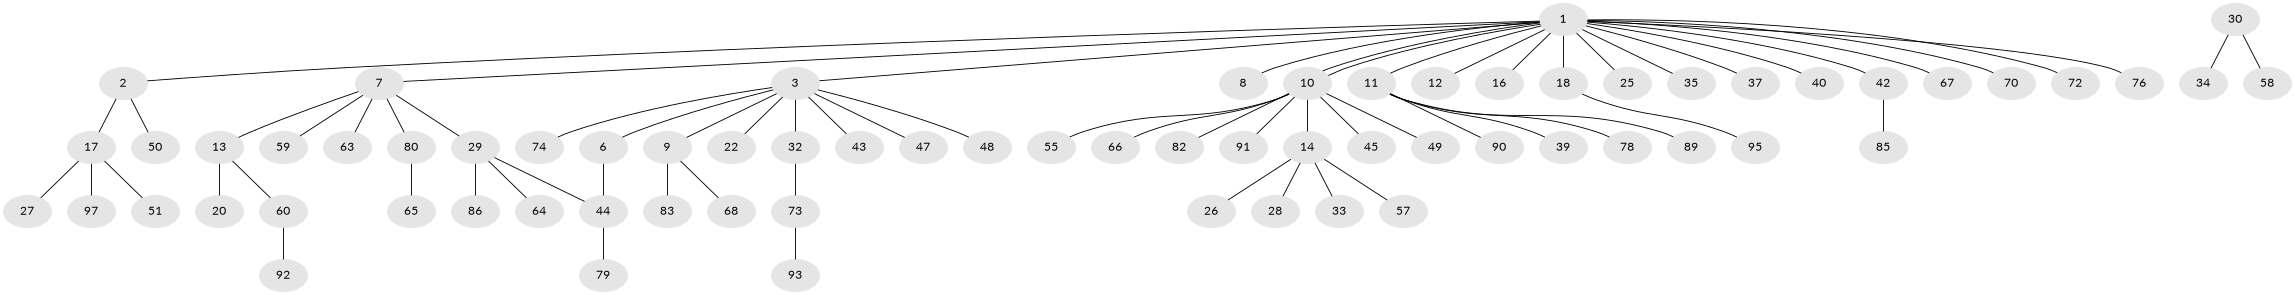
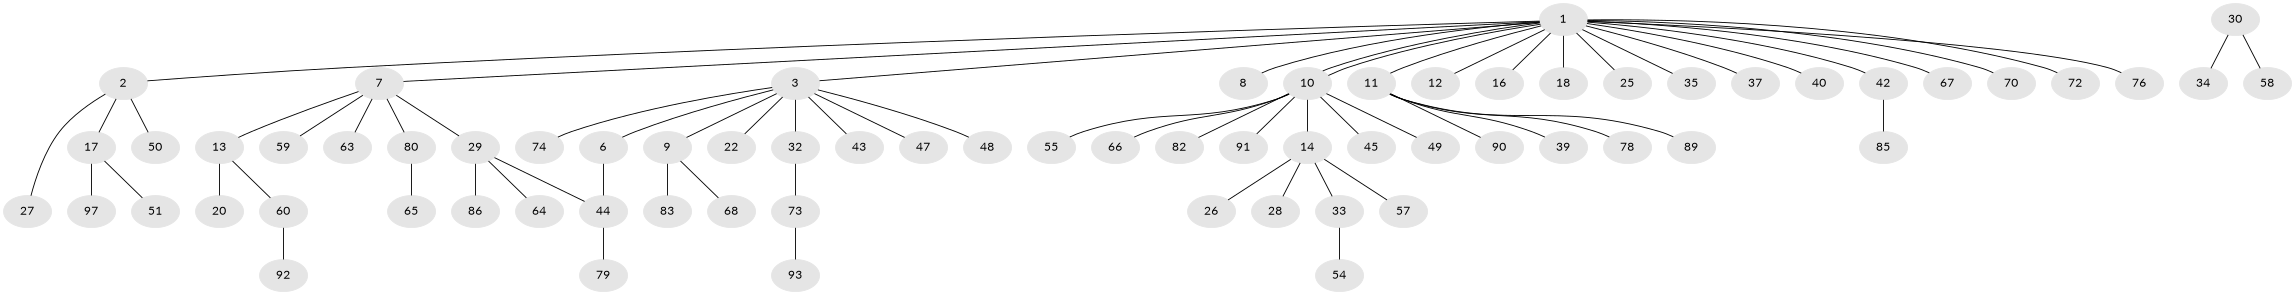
(1756, 148) -> none
(60, 179) -> (56, 136)
none -> (1340, 276)
